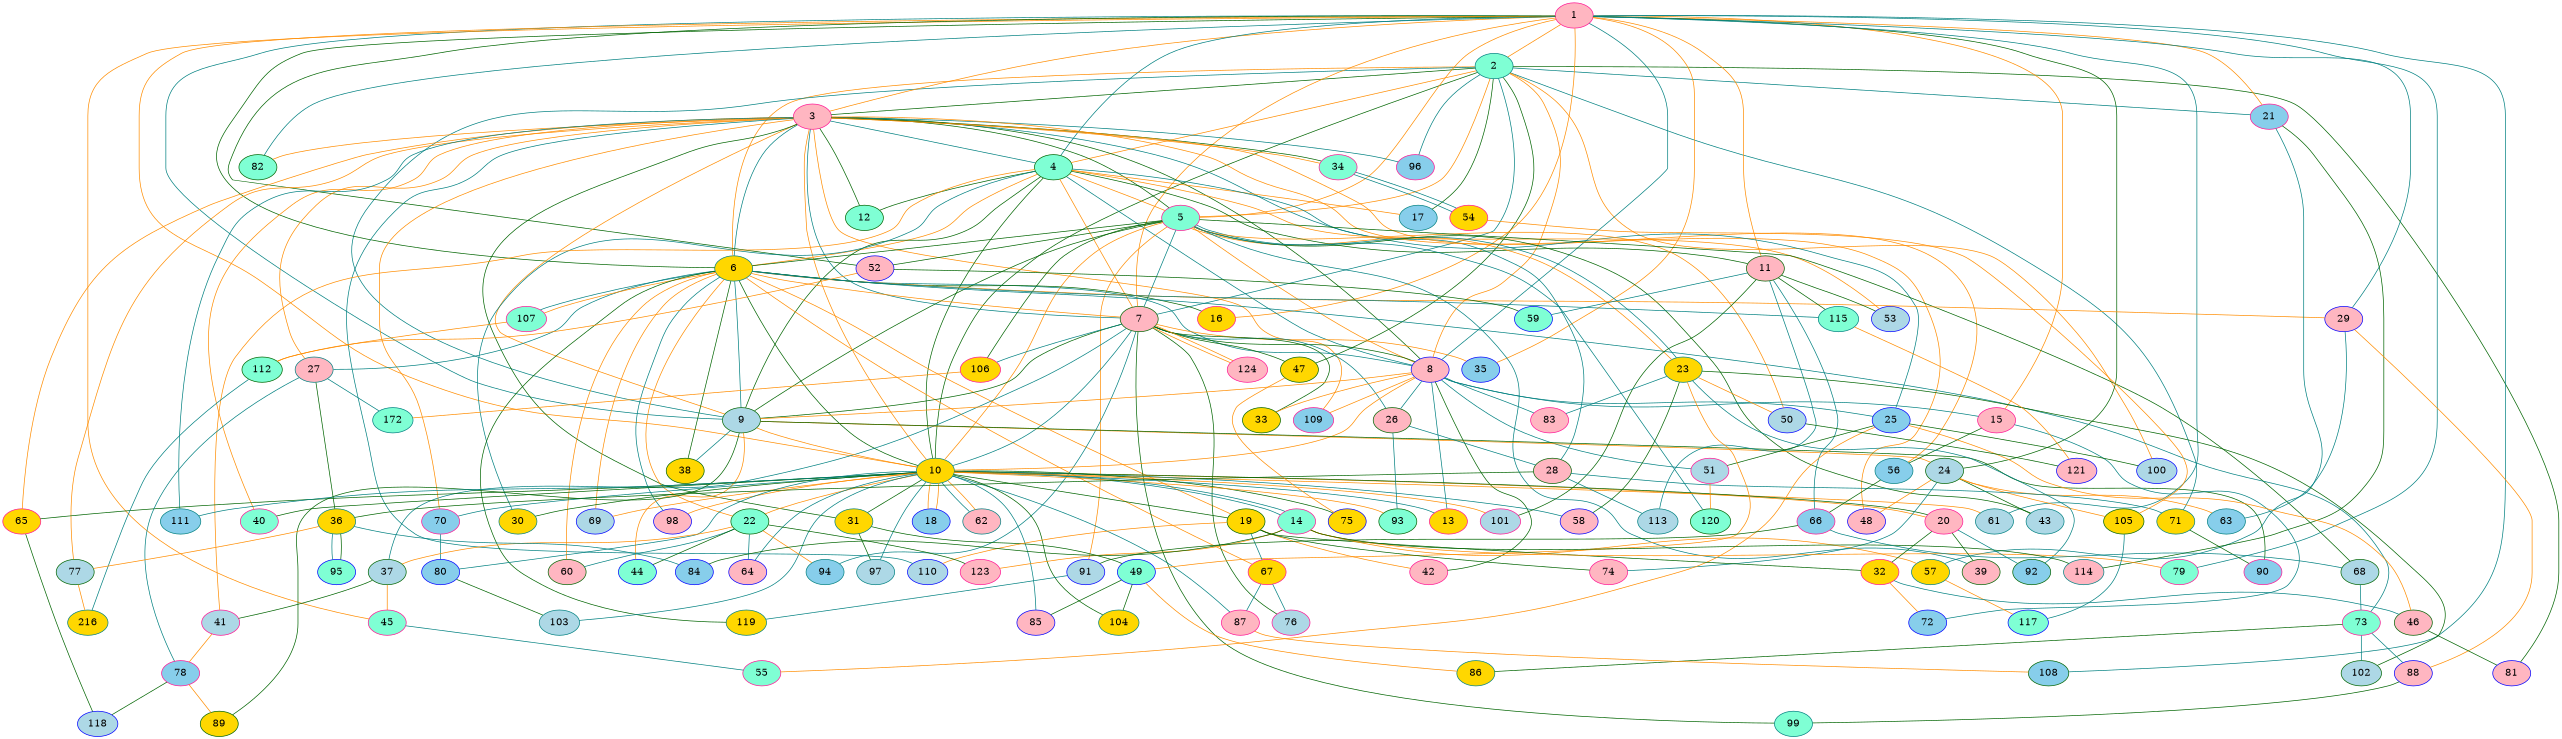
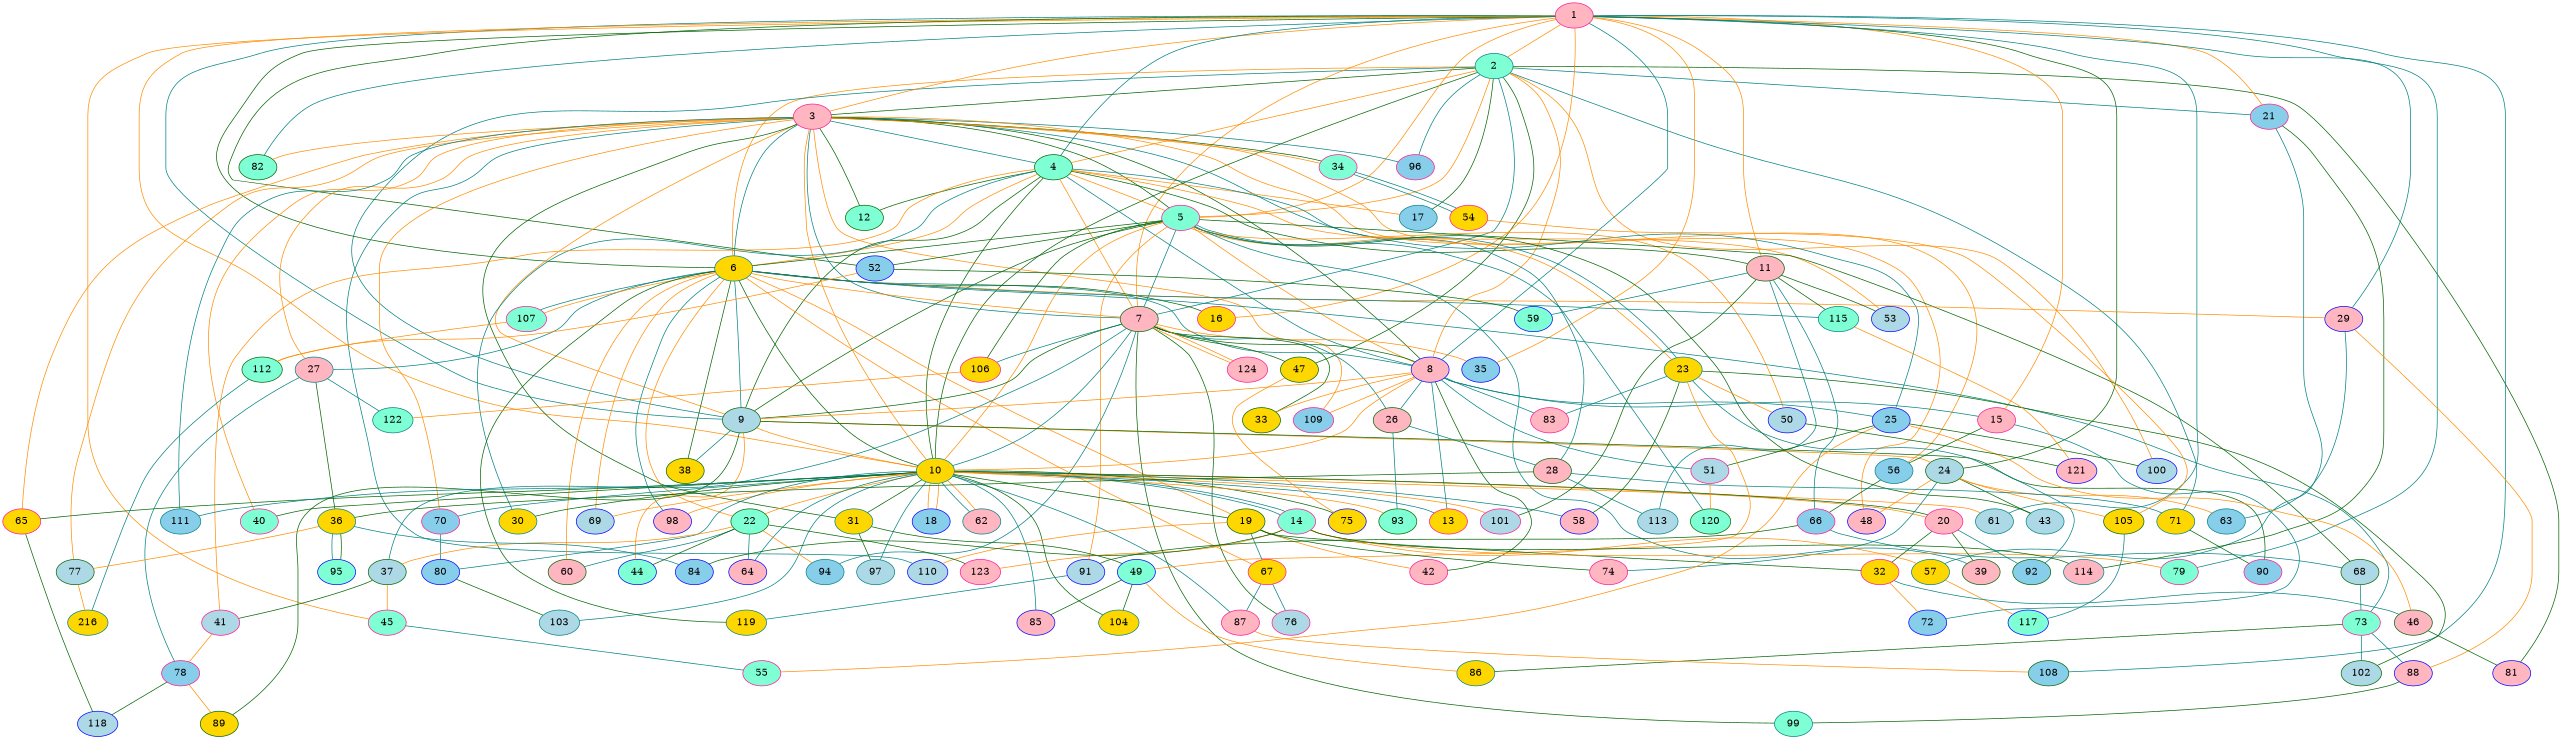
(875, 268) -> (875, 268)
(393, 420) -> (393, 420)
